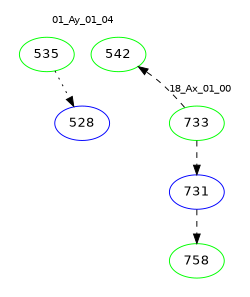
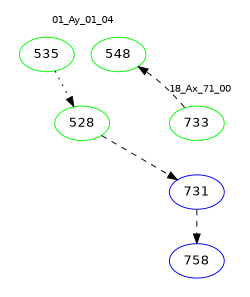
(118, 54) -> (118, 54)
(200, 89) -> (200, 89)
(82, 123) -> (82, 123)
(197, 153) -> (135, 155)
(197, 261) -> (197, 261)
